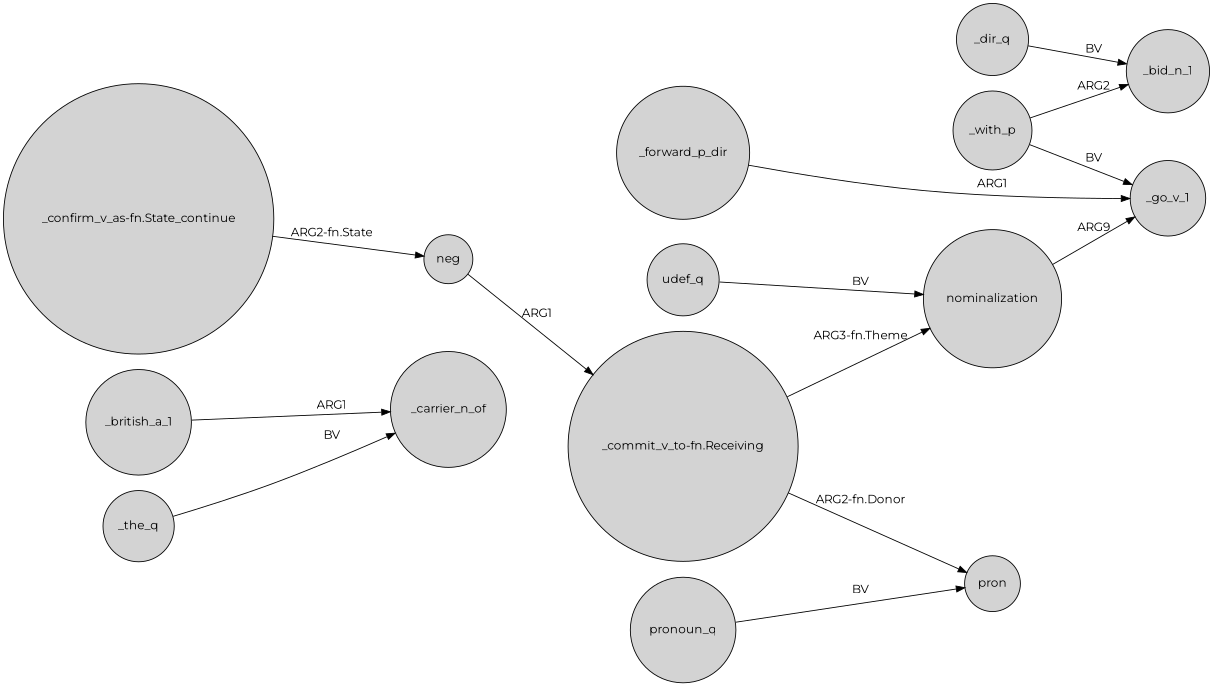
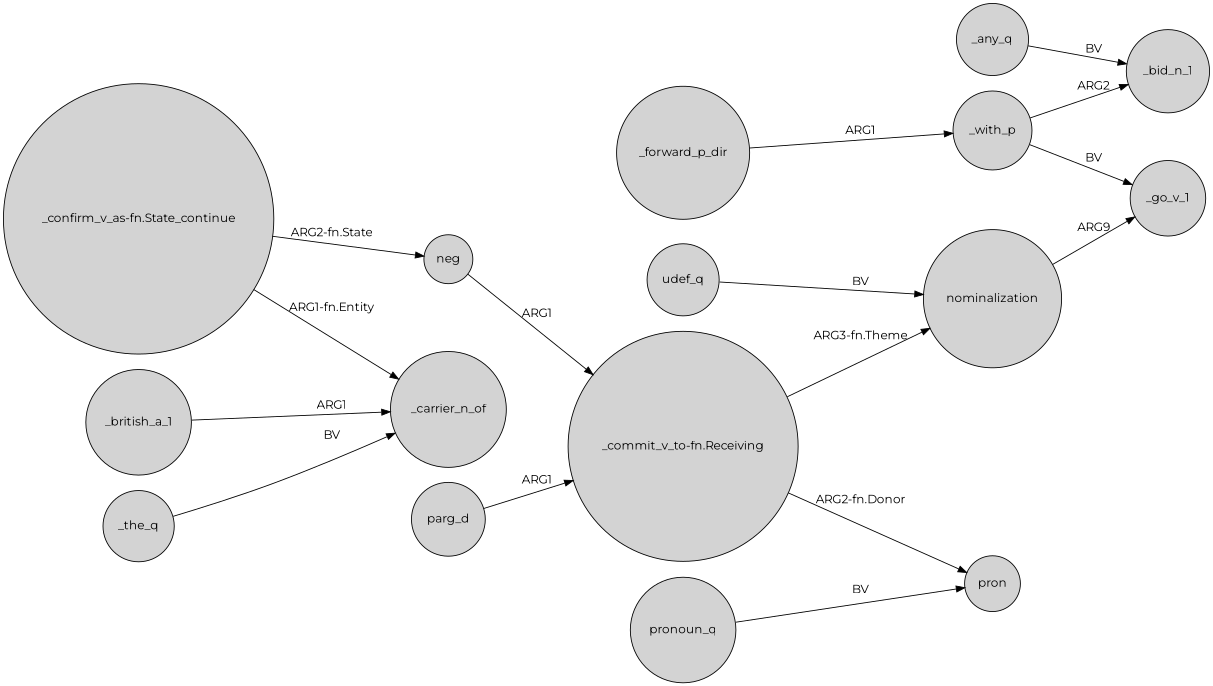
(992, 39) -> (992, 39)
(934, 191) -> (847, 141)
none -> (322, 332)
none -> (448, 519)
